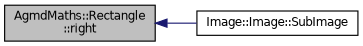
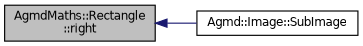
(277, 23) -> (277, 23)
